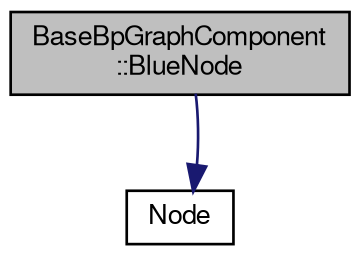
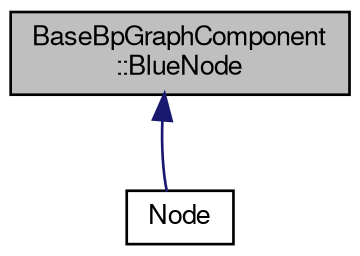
(198, 129) -> (163, 156)
